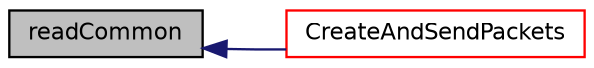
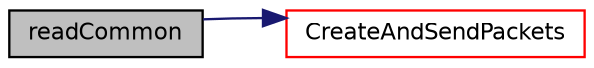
(257, 49) -> (233, 18)
